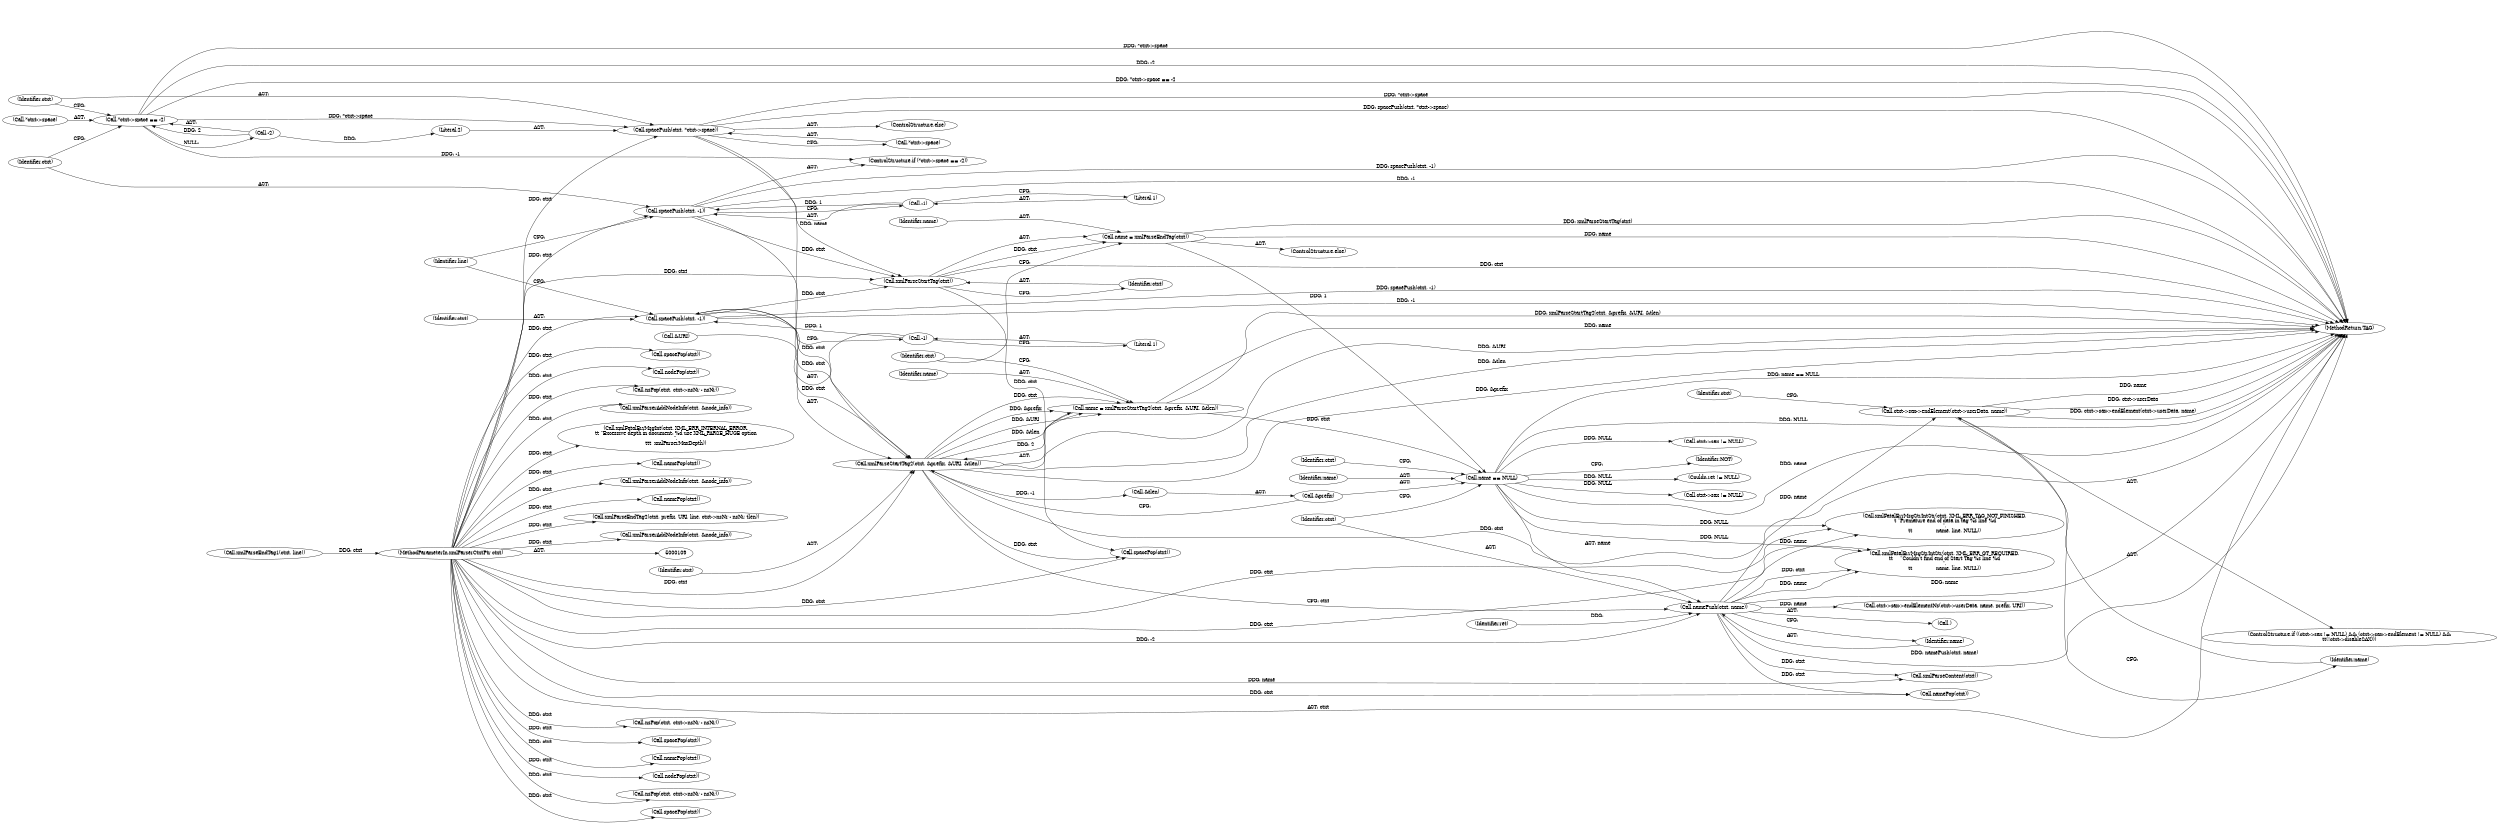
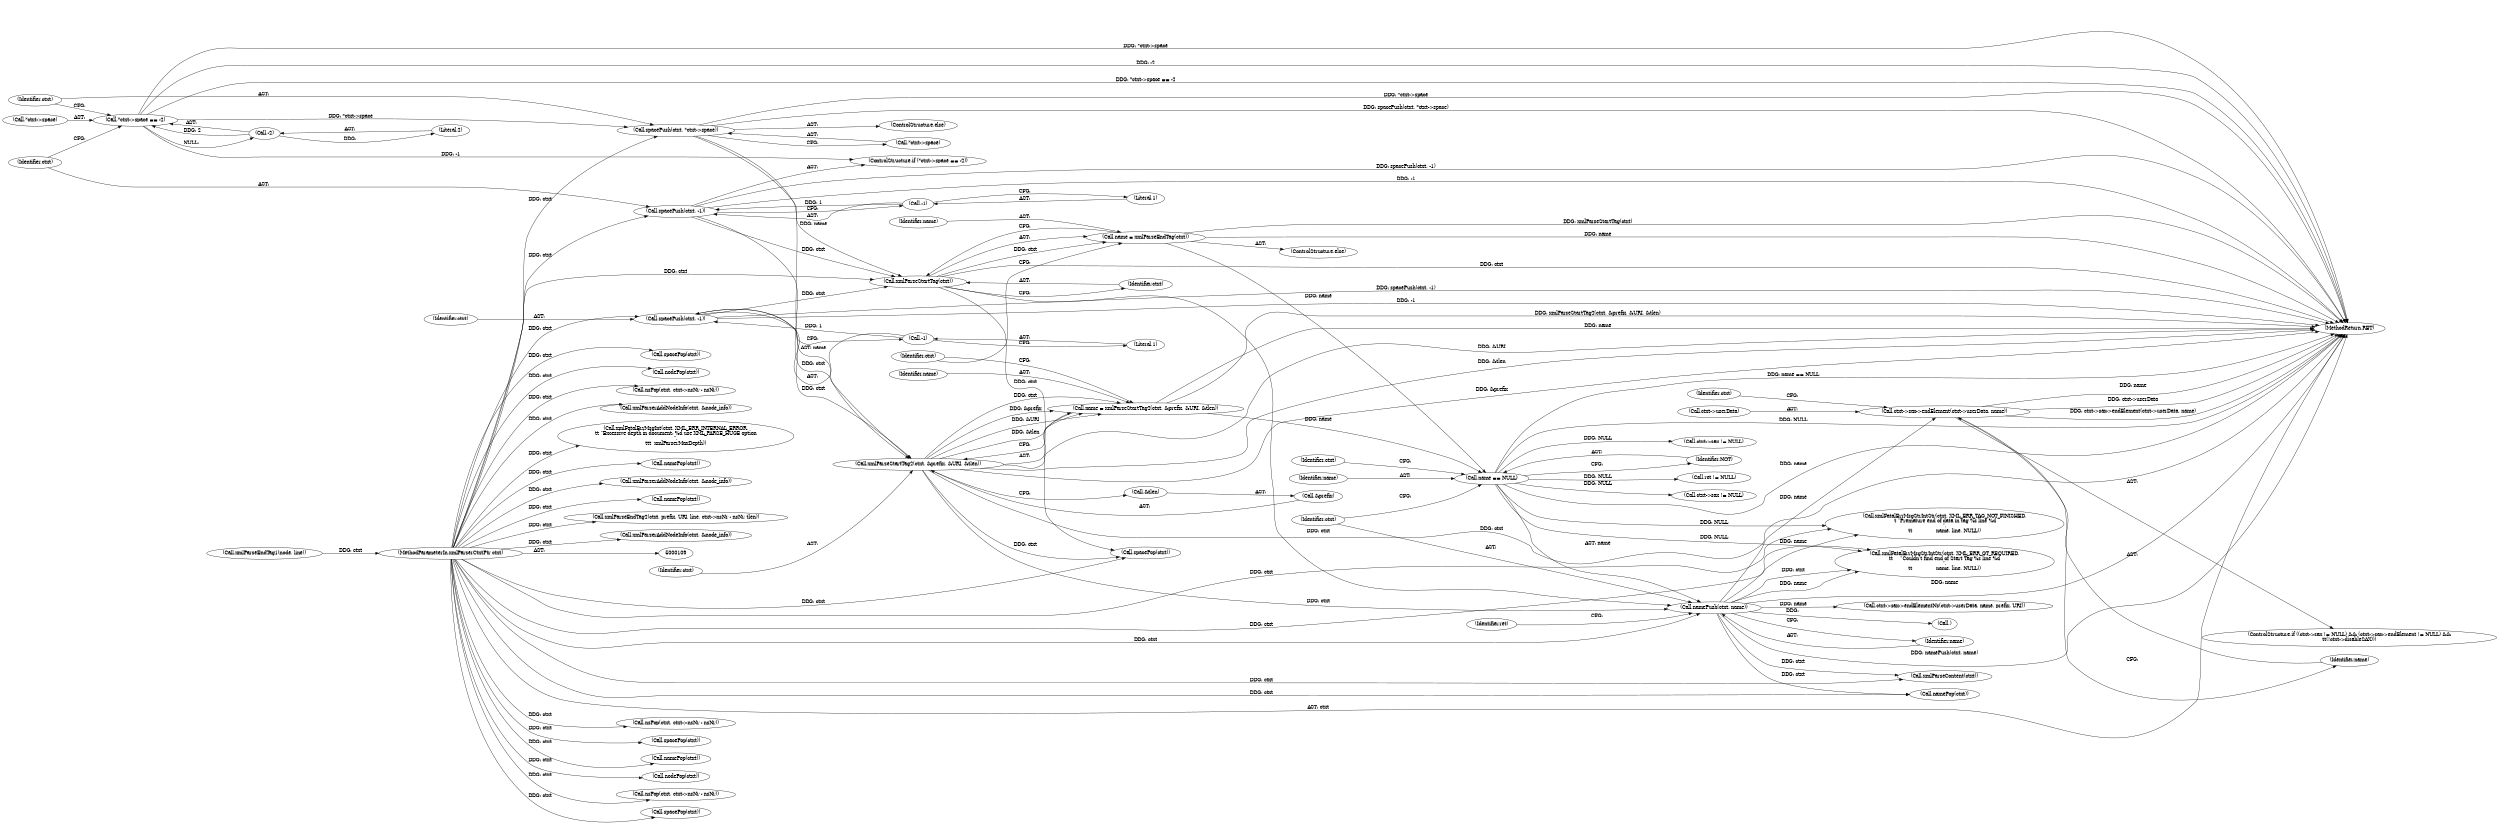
(542, 131) -> (358, 132)
none -> (1018, 232)
(451, 262) -> none
(1318, 296) -> (1318, 296)
(2349, 329) -> (2349, 329)
(676, 337) -> none
(813, 348) -> (813, 348)
none -> (1714, 412)
(1318, 420) -> (1318, 420)
(1025, 445) -> (1025, 445)
(1714, 478) -> (1714, 478)
none -> (1272, 479)
(1402, 490) -> (1597, 455)
(1025, 494) -> (1025, 494)
(1146, 507) -> (1146, 507)
(265, 553) -> (265, 553)
(711, 594) -> none
(1318, 601) -> (1318, 601)
(1793, 611) -> (1793, 611)
(1598, 616) -> (1598, 616)
(1146, 640) -> (1146, 640)
(1261, 680) -> (1261, 680)
